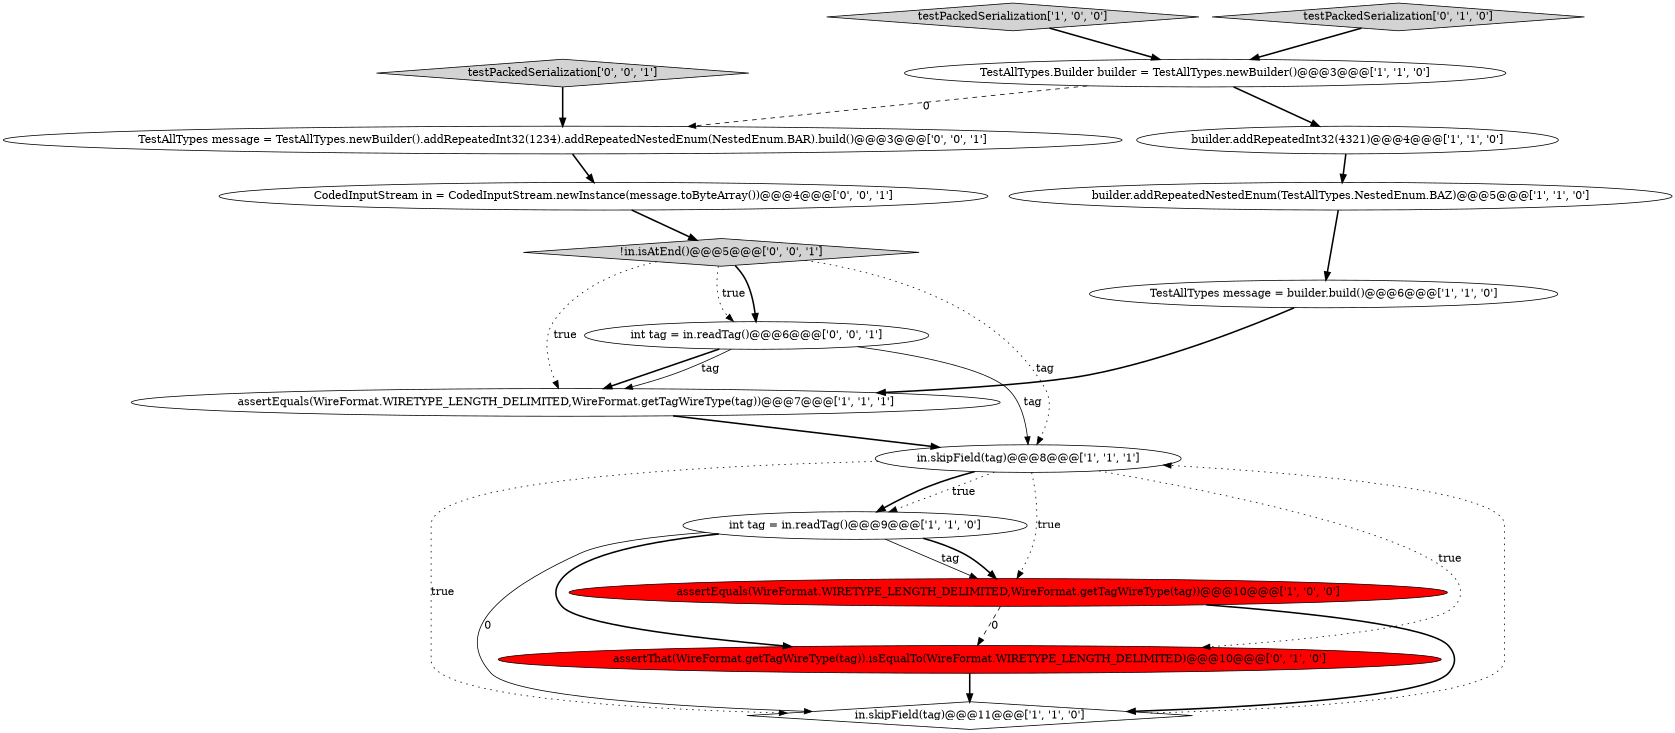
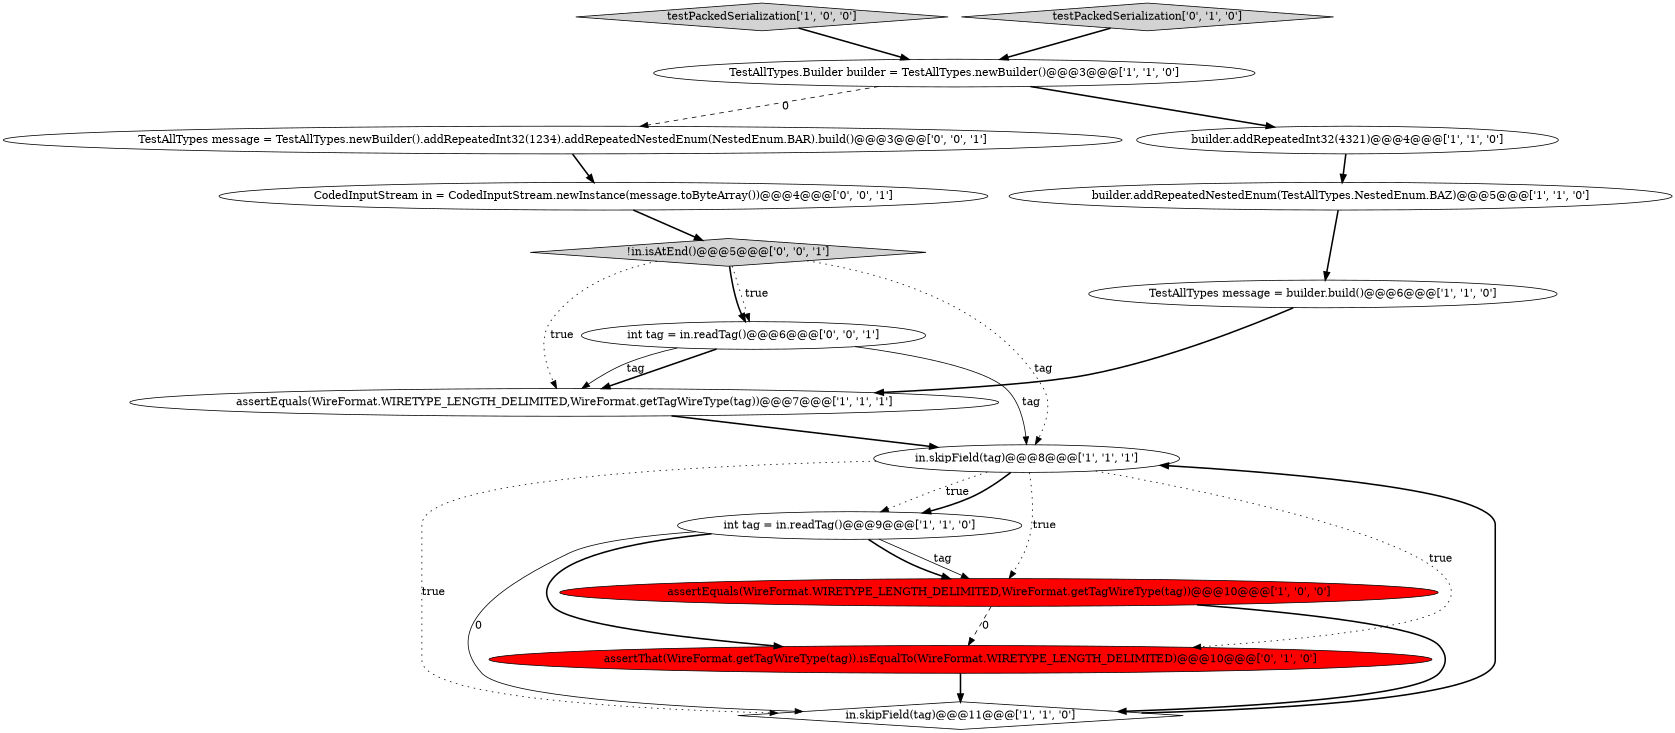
(563, 73) -> none
(1504, 602) -> (1495, 606)
